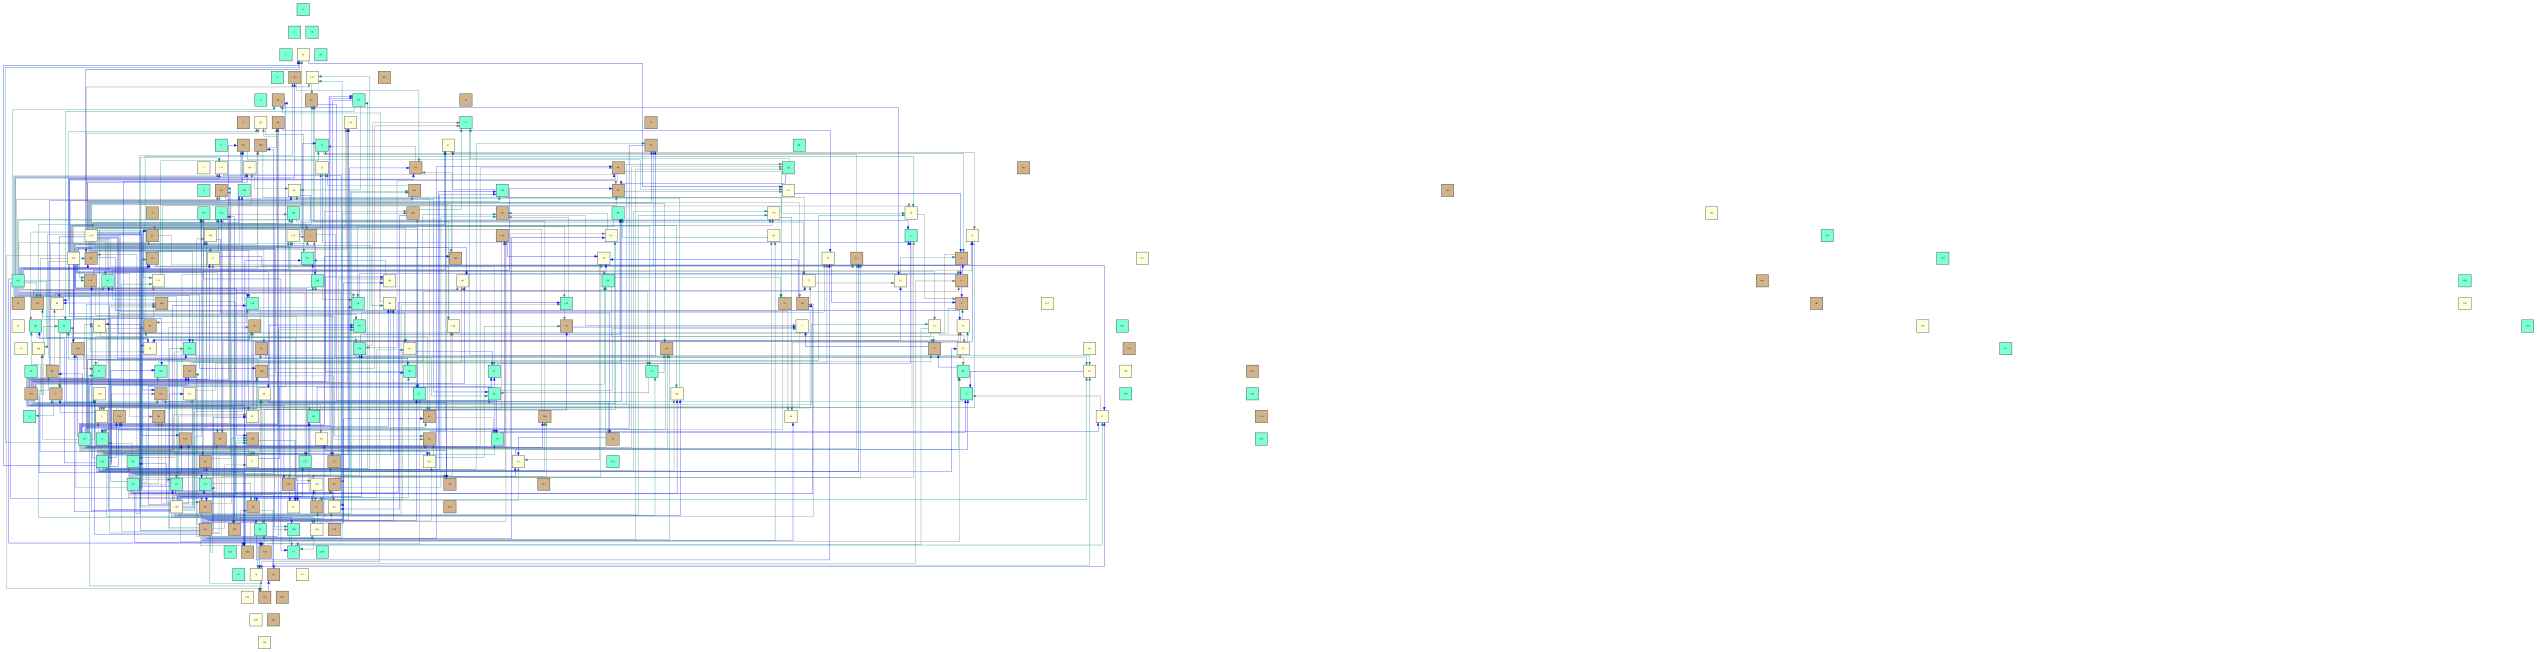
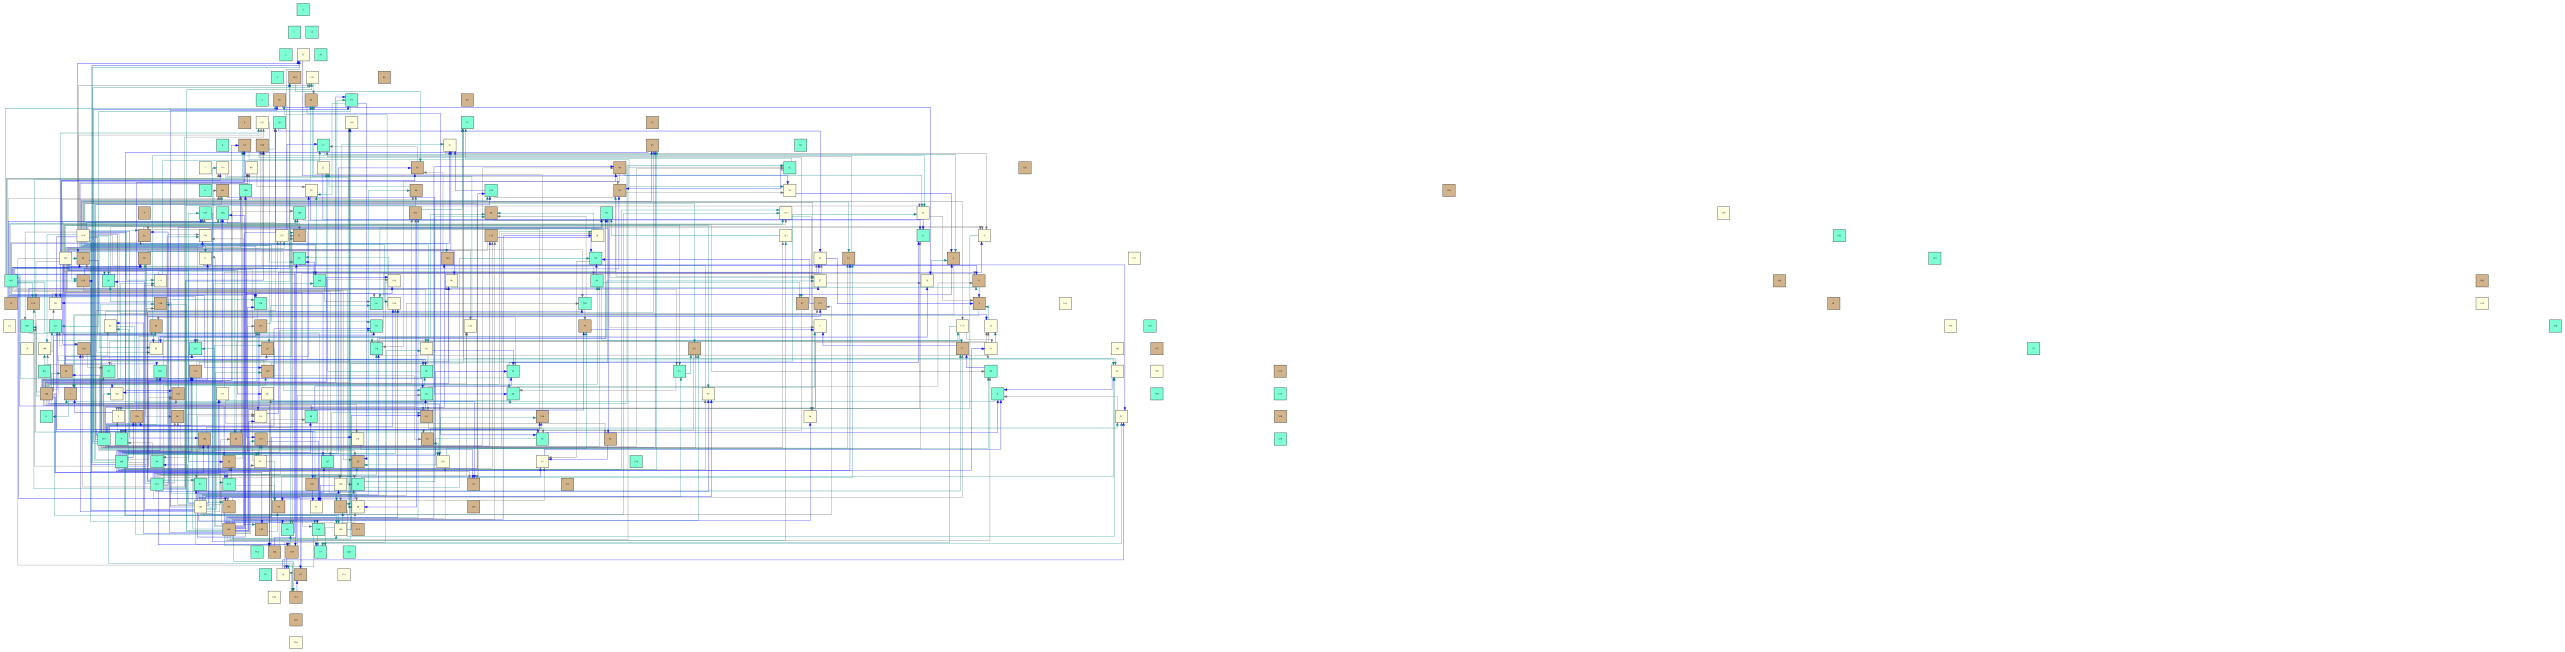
(278, 123) -> (280, 123)
(604, 258) -> (596, 258)
(342, 280) -> (348, 280)
(2465, 281) -> (2482, 281)
(64, 398) -> (39, 466)
none -> (32, 406)
(767, 431) -> (773, 428)
(237, 446) -> none
(205, 453) -> (214, 425)
(415, 455) -> (443, 438)
(129, 474) -> none
(334, 484) -> (358, 484)
(192, 495) -> none
(282, 597) -> none
(256, 620) -> none
